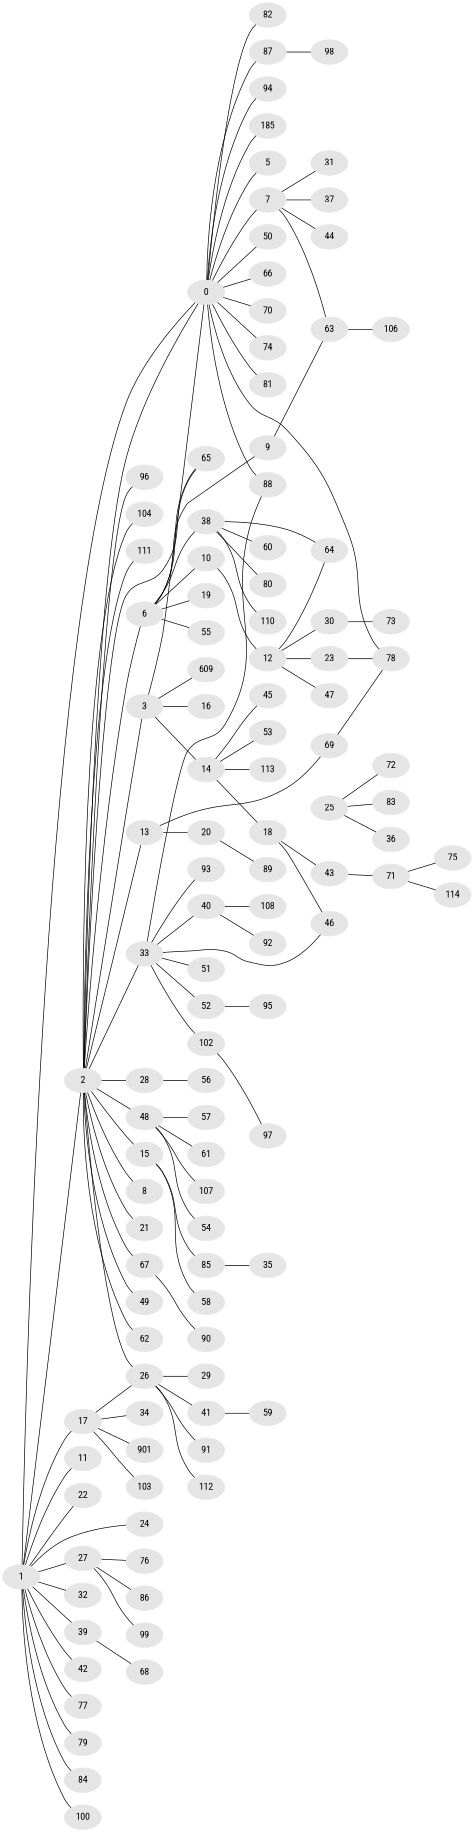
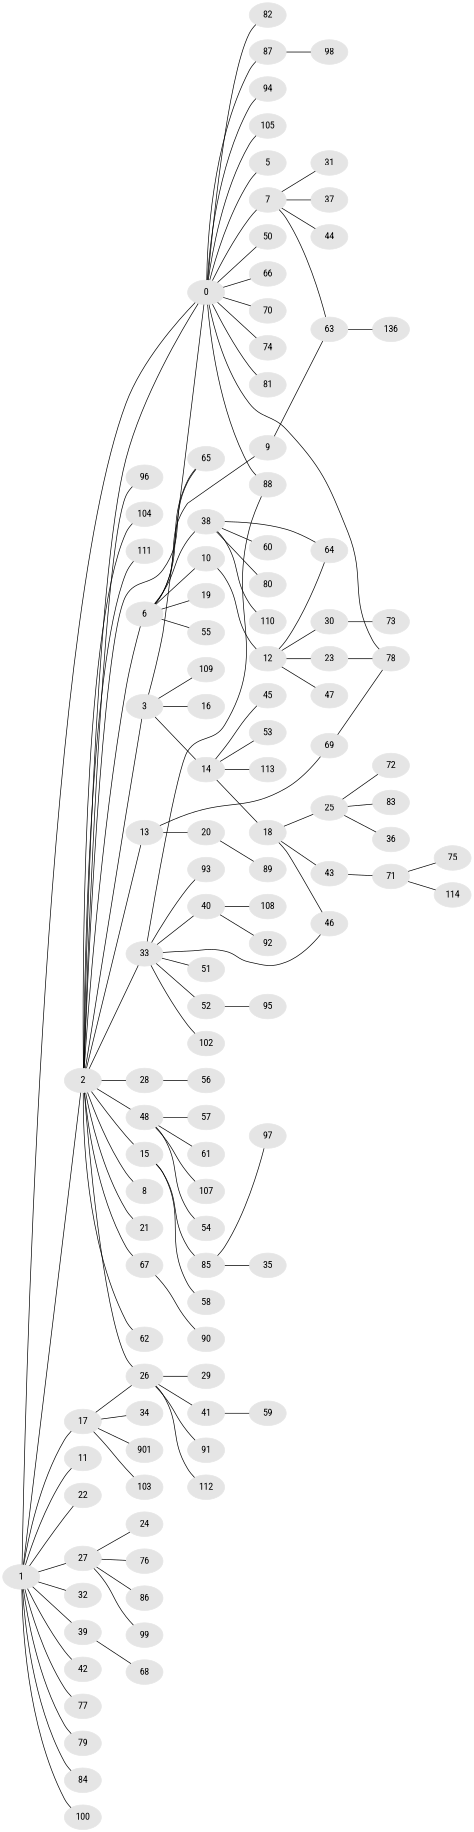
(268, 126) -> (268, 126)
(391, 329) -> (391, 329)
(206, 670) -> (206, 670)
none -> (299, 820)
(241, 1087) -> (246, 1204)
(144, 1302) -> none
(74, 1536) -> (114, 1541)
